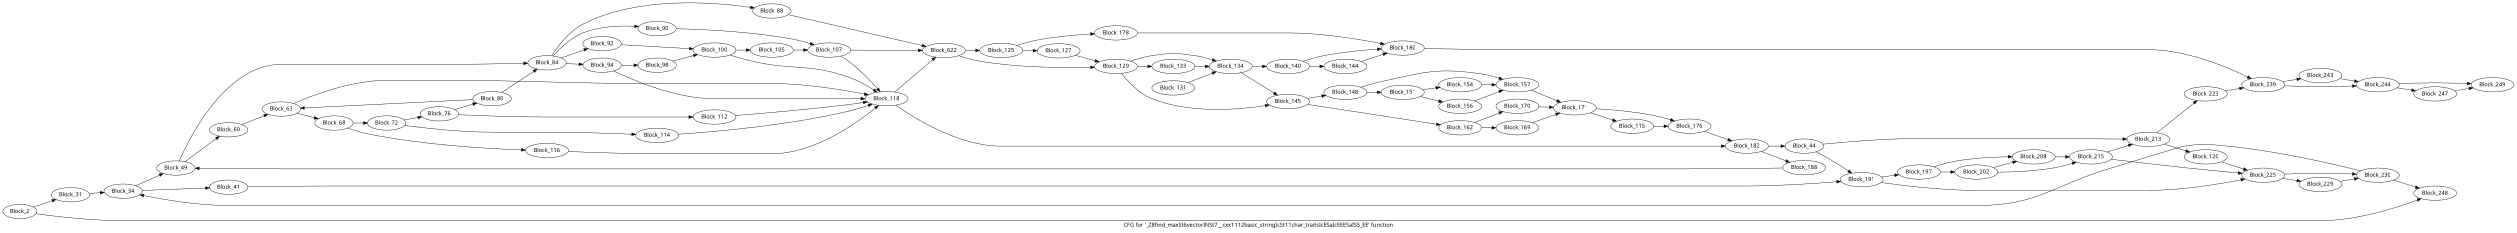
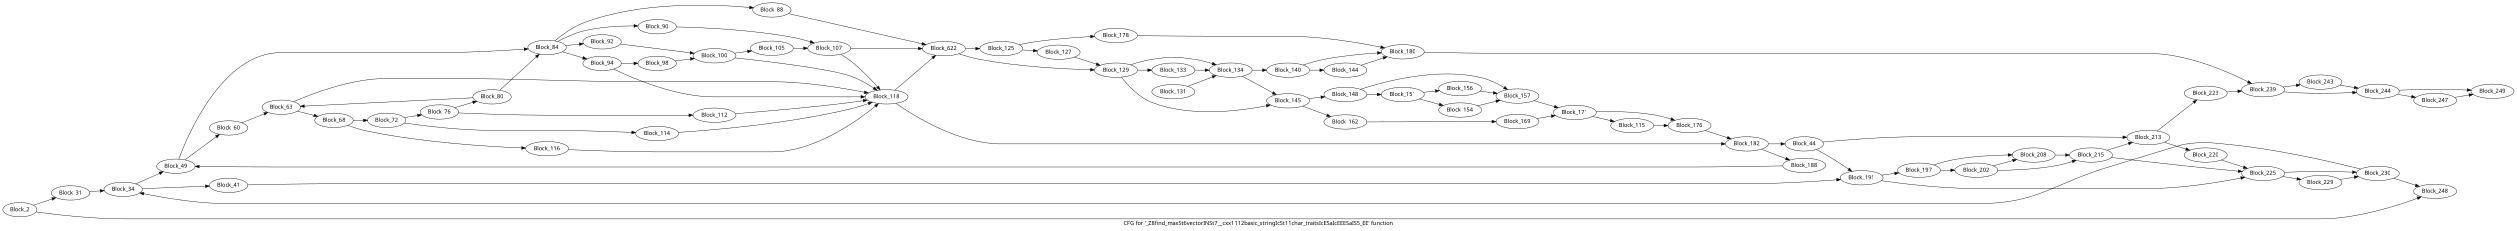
(1517, 106) -> none
(2206, 157) -> (2206, 155)
